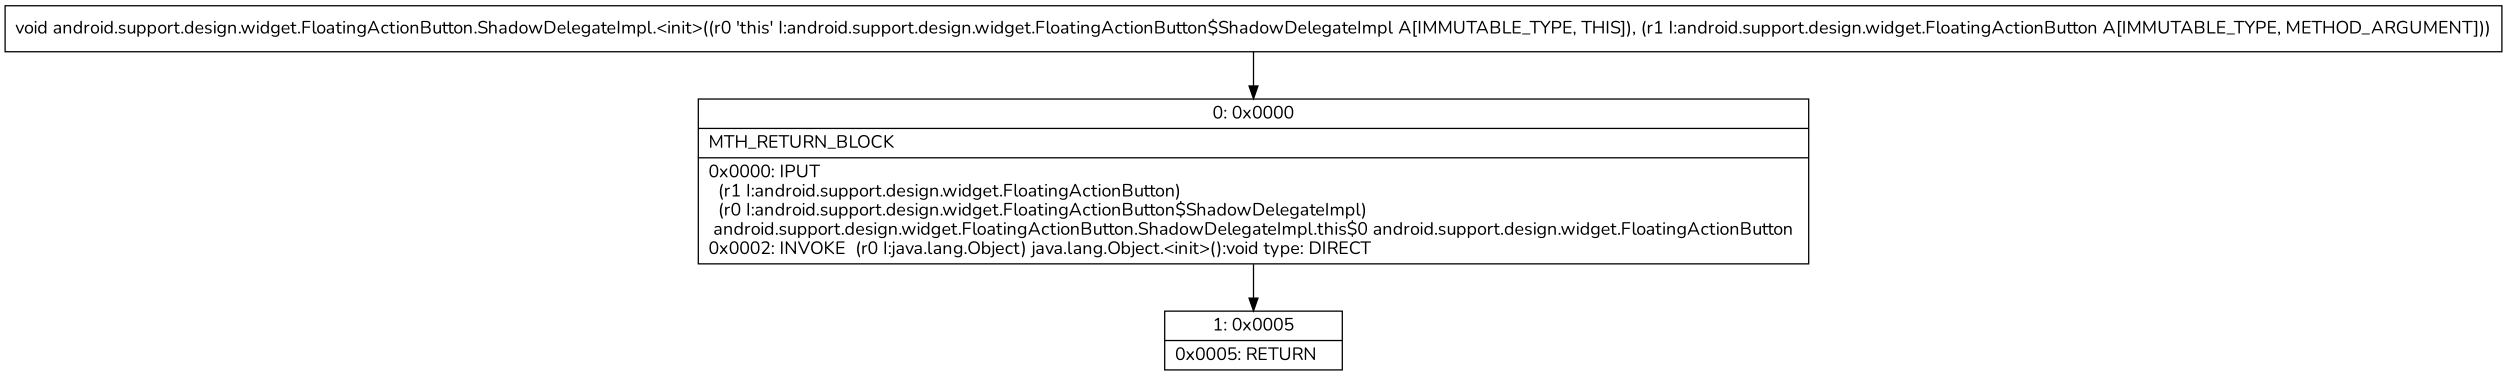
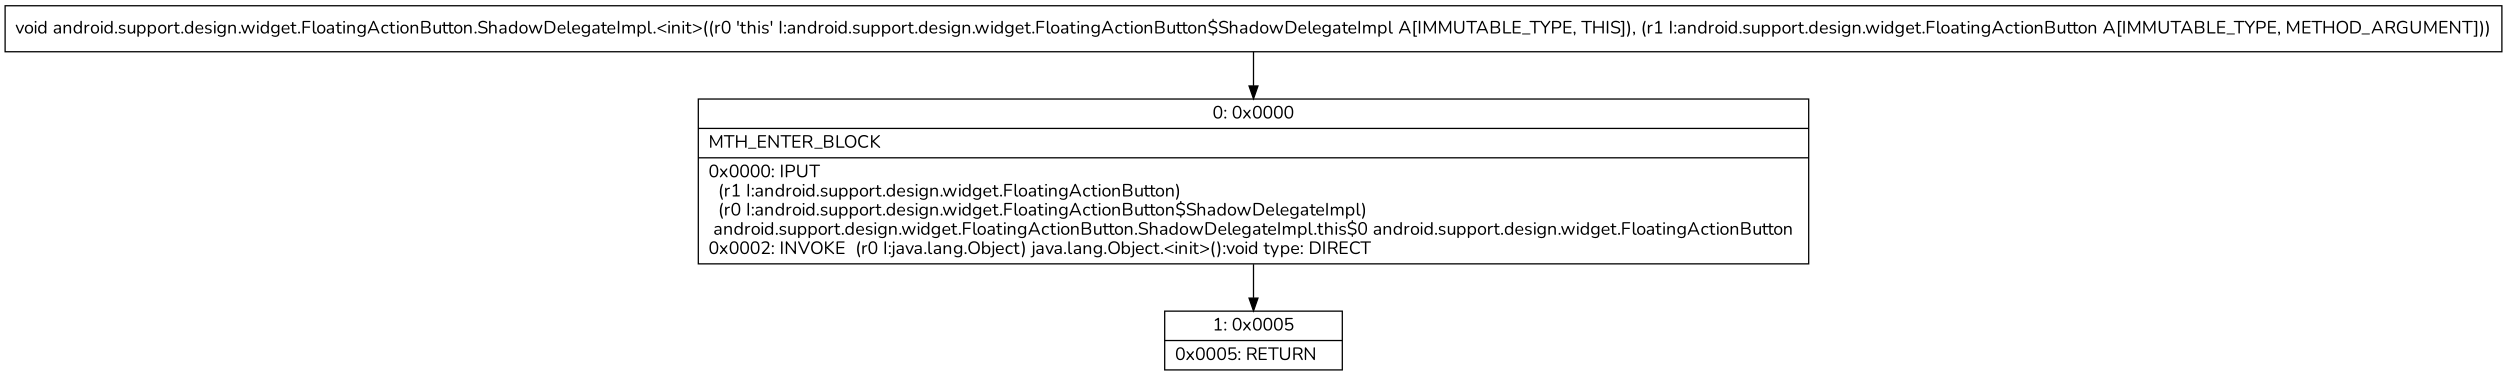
(802, 142) -> (795, 142)
